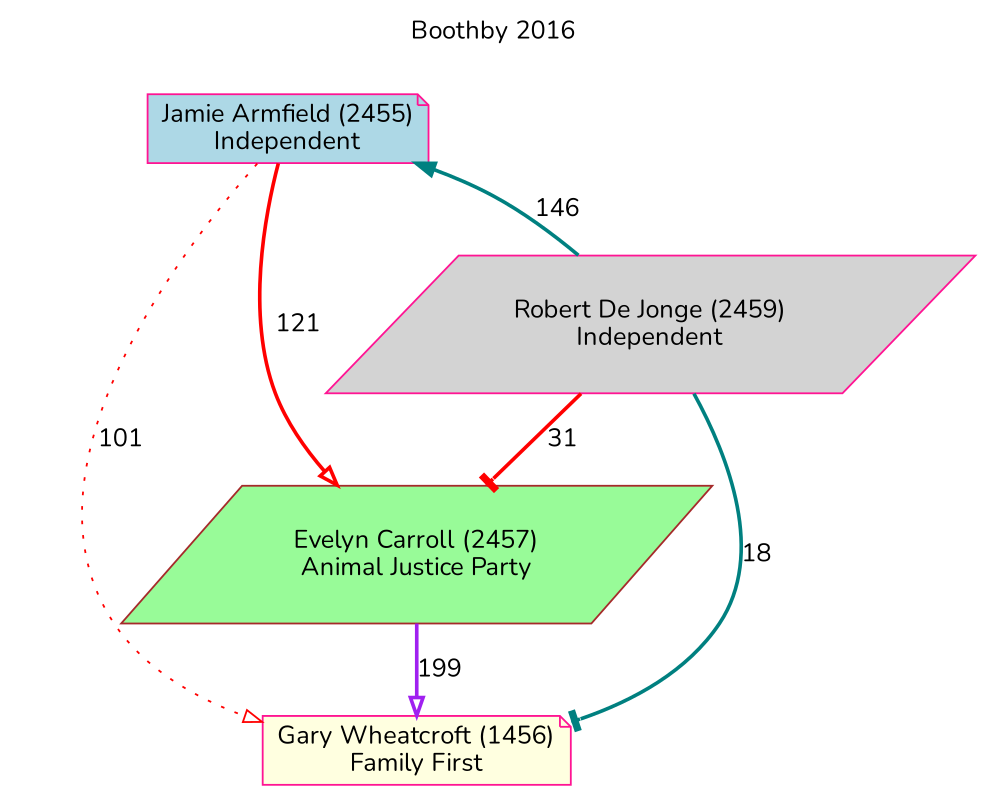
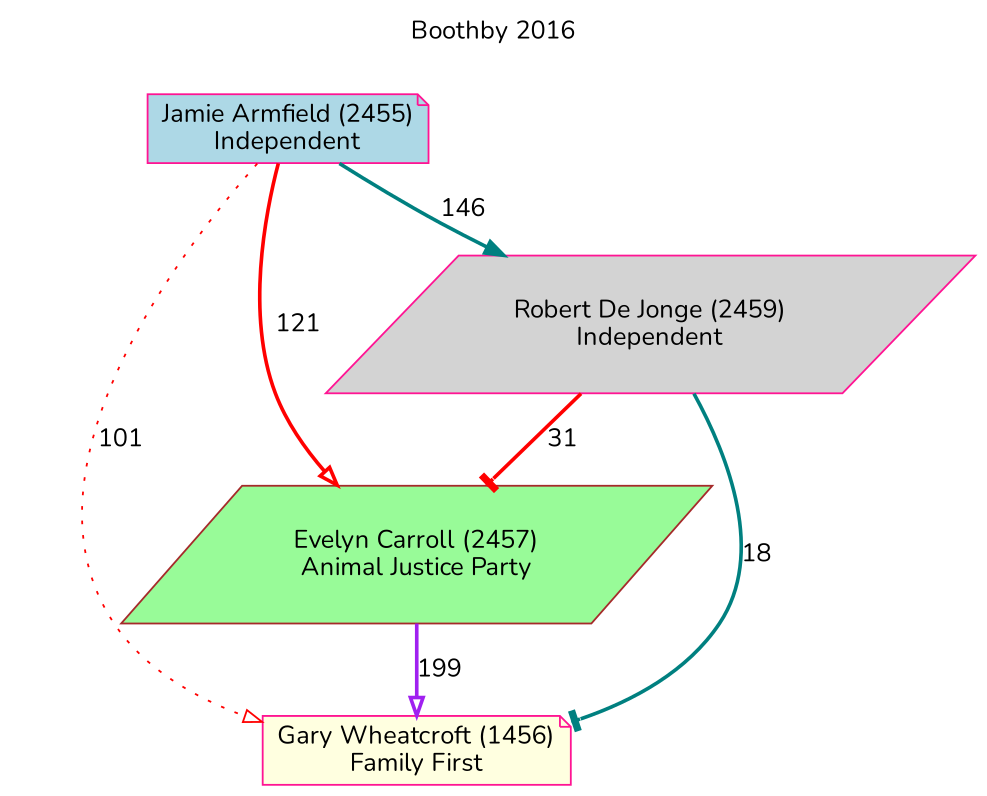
(510, 206) -> (412, 207)
